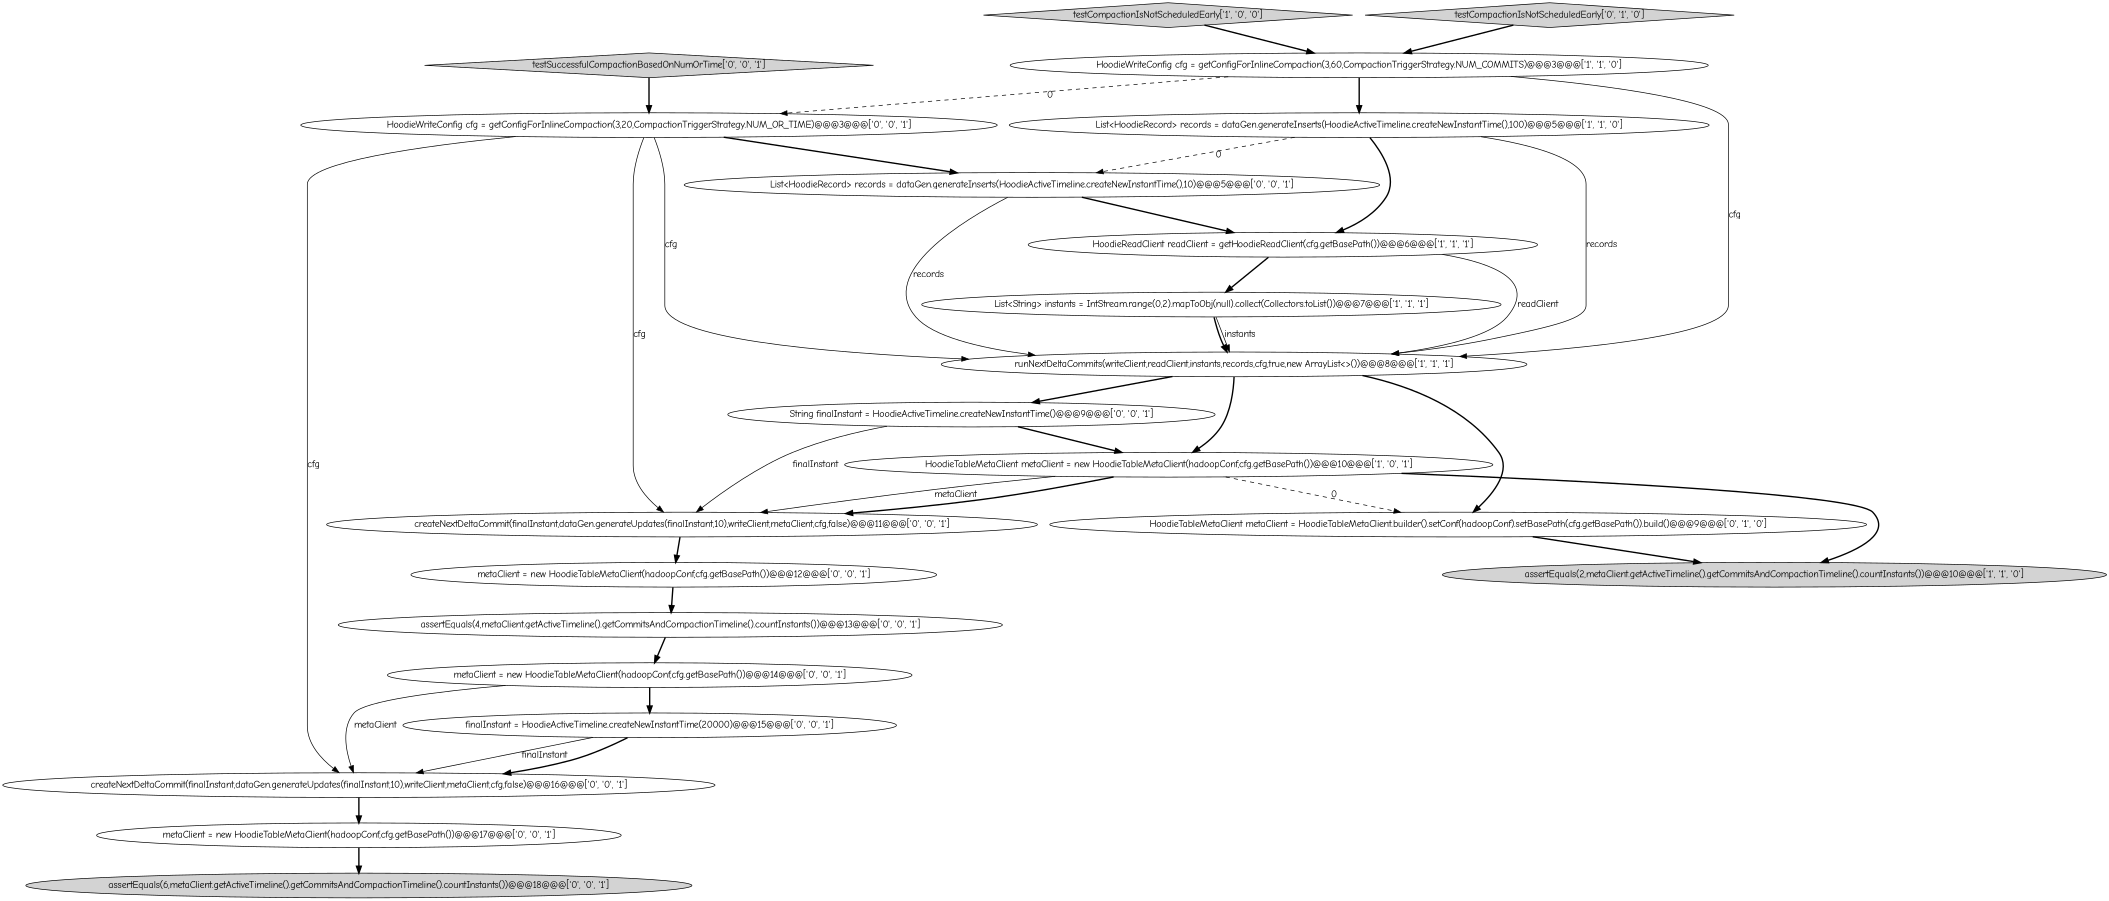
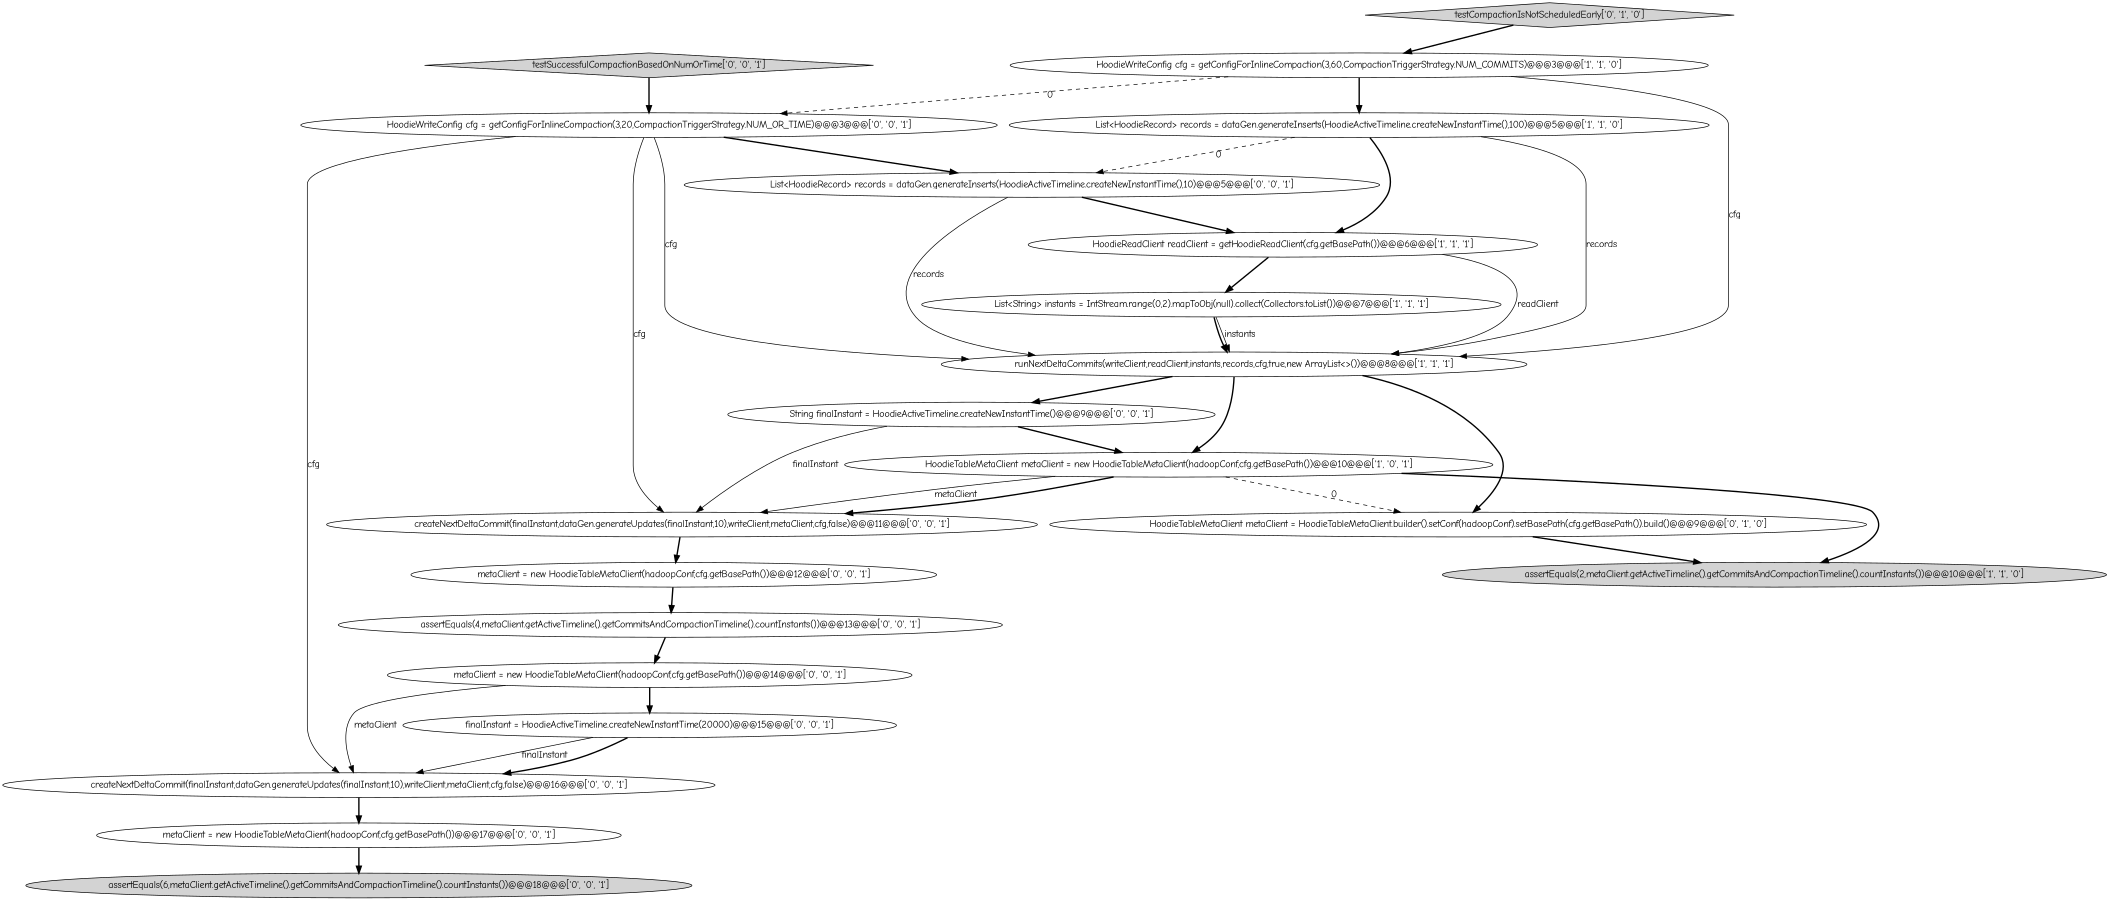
(1168, 15) -> none
